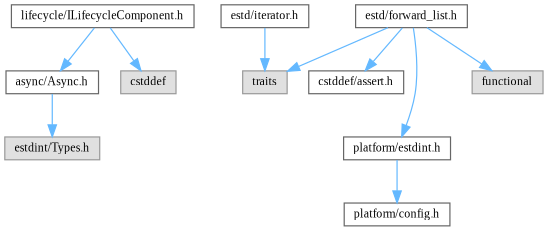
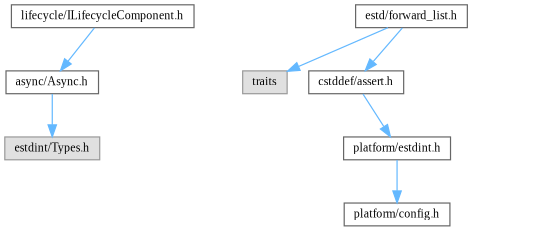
(265, 16) -> none
(417, 77) -> (373, 110)
(148, 82) -> none
(508, 82) -> none
